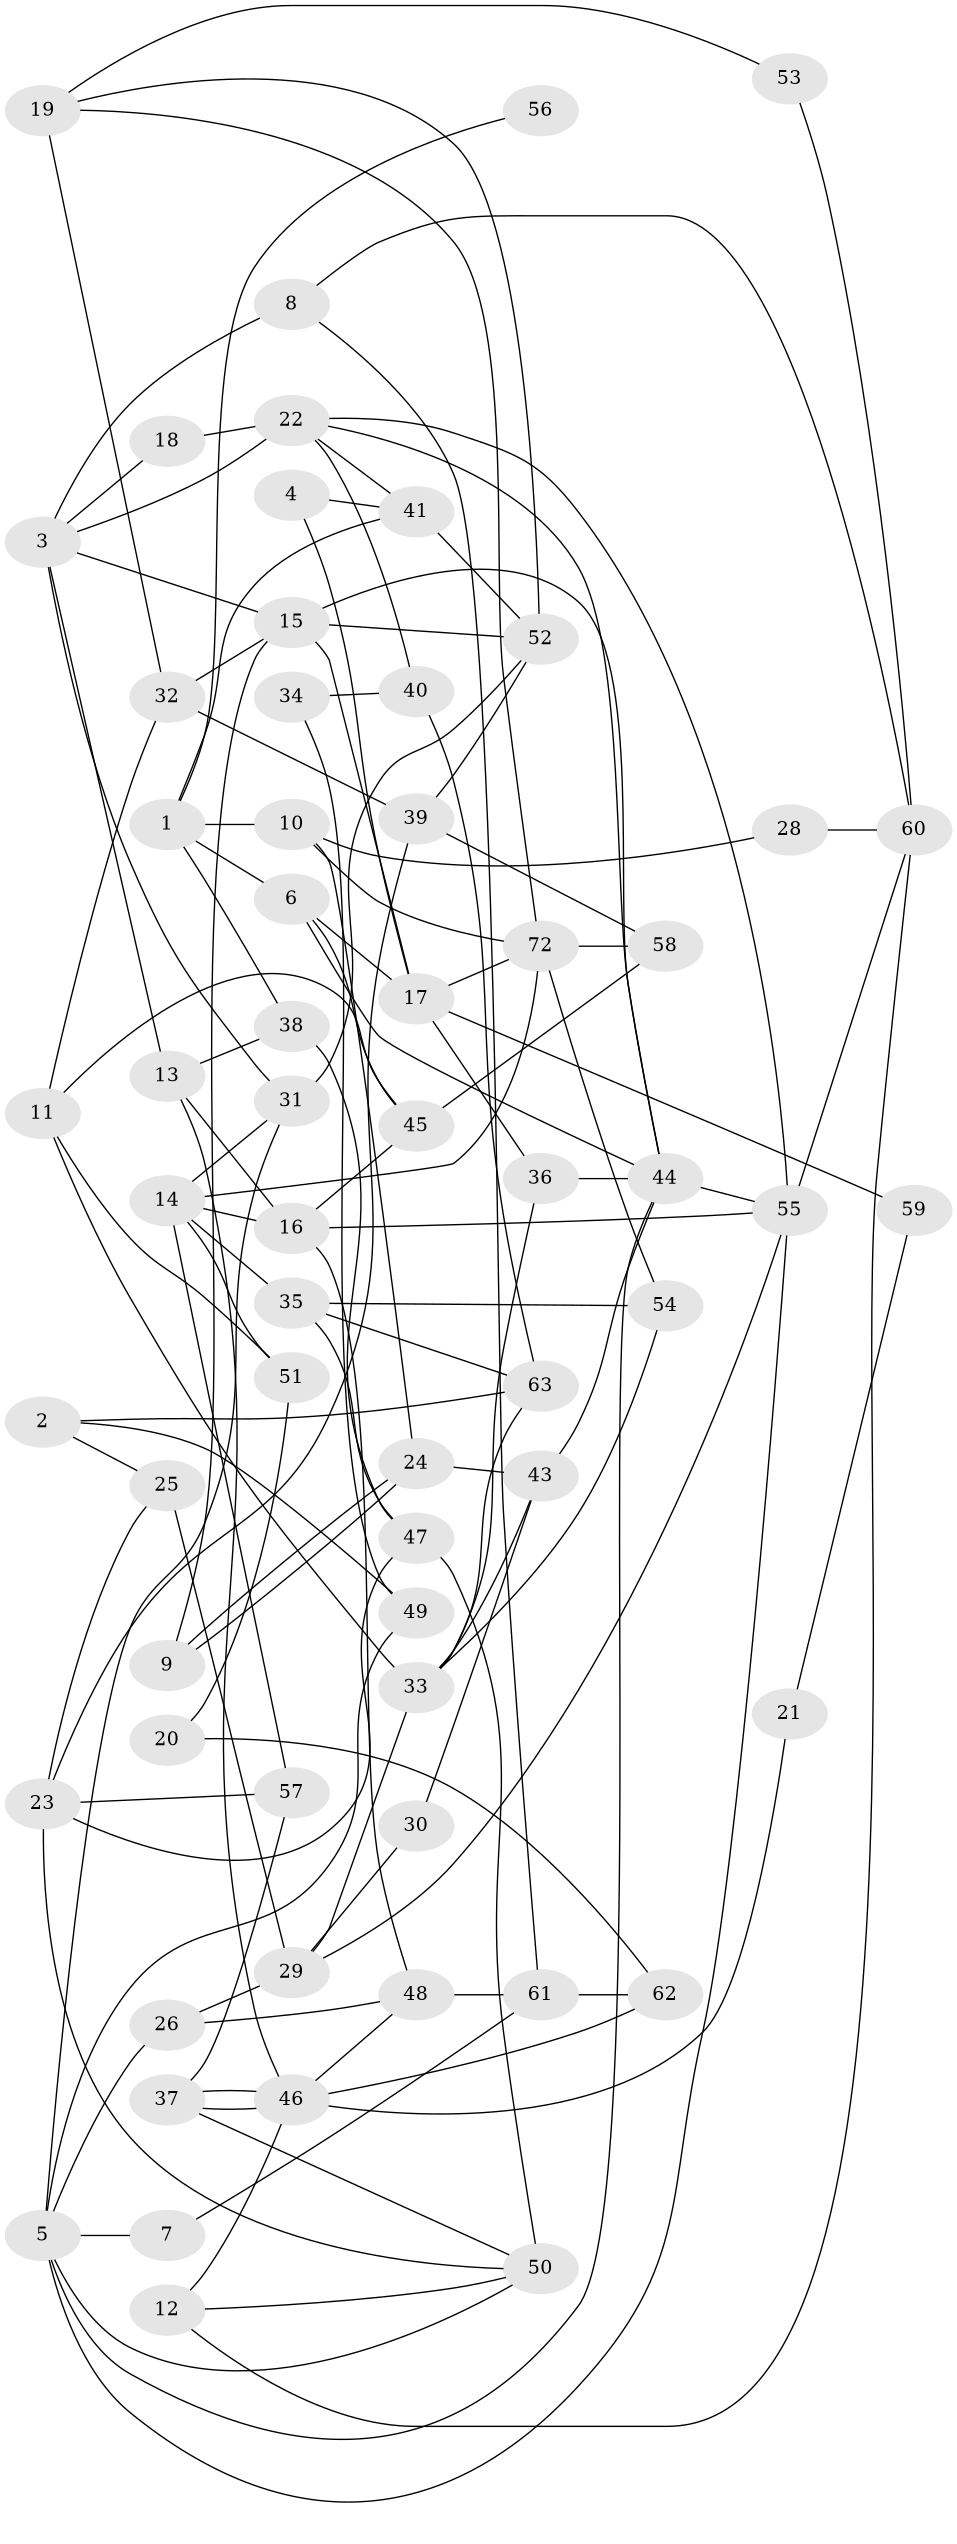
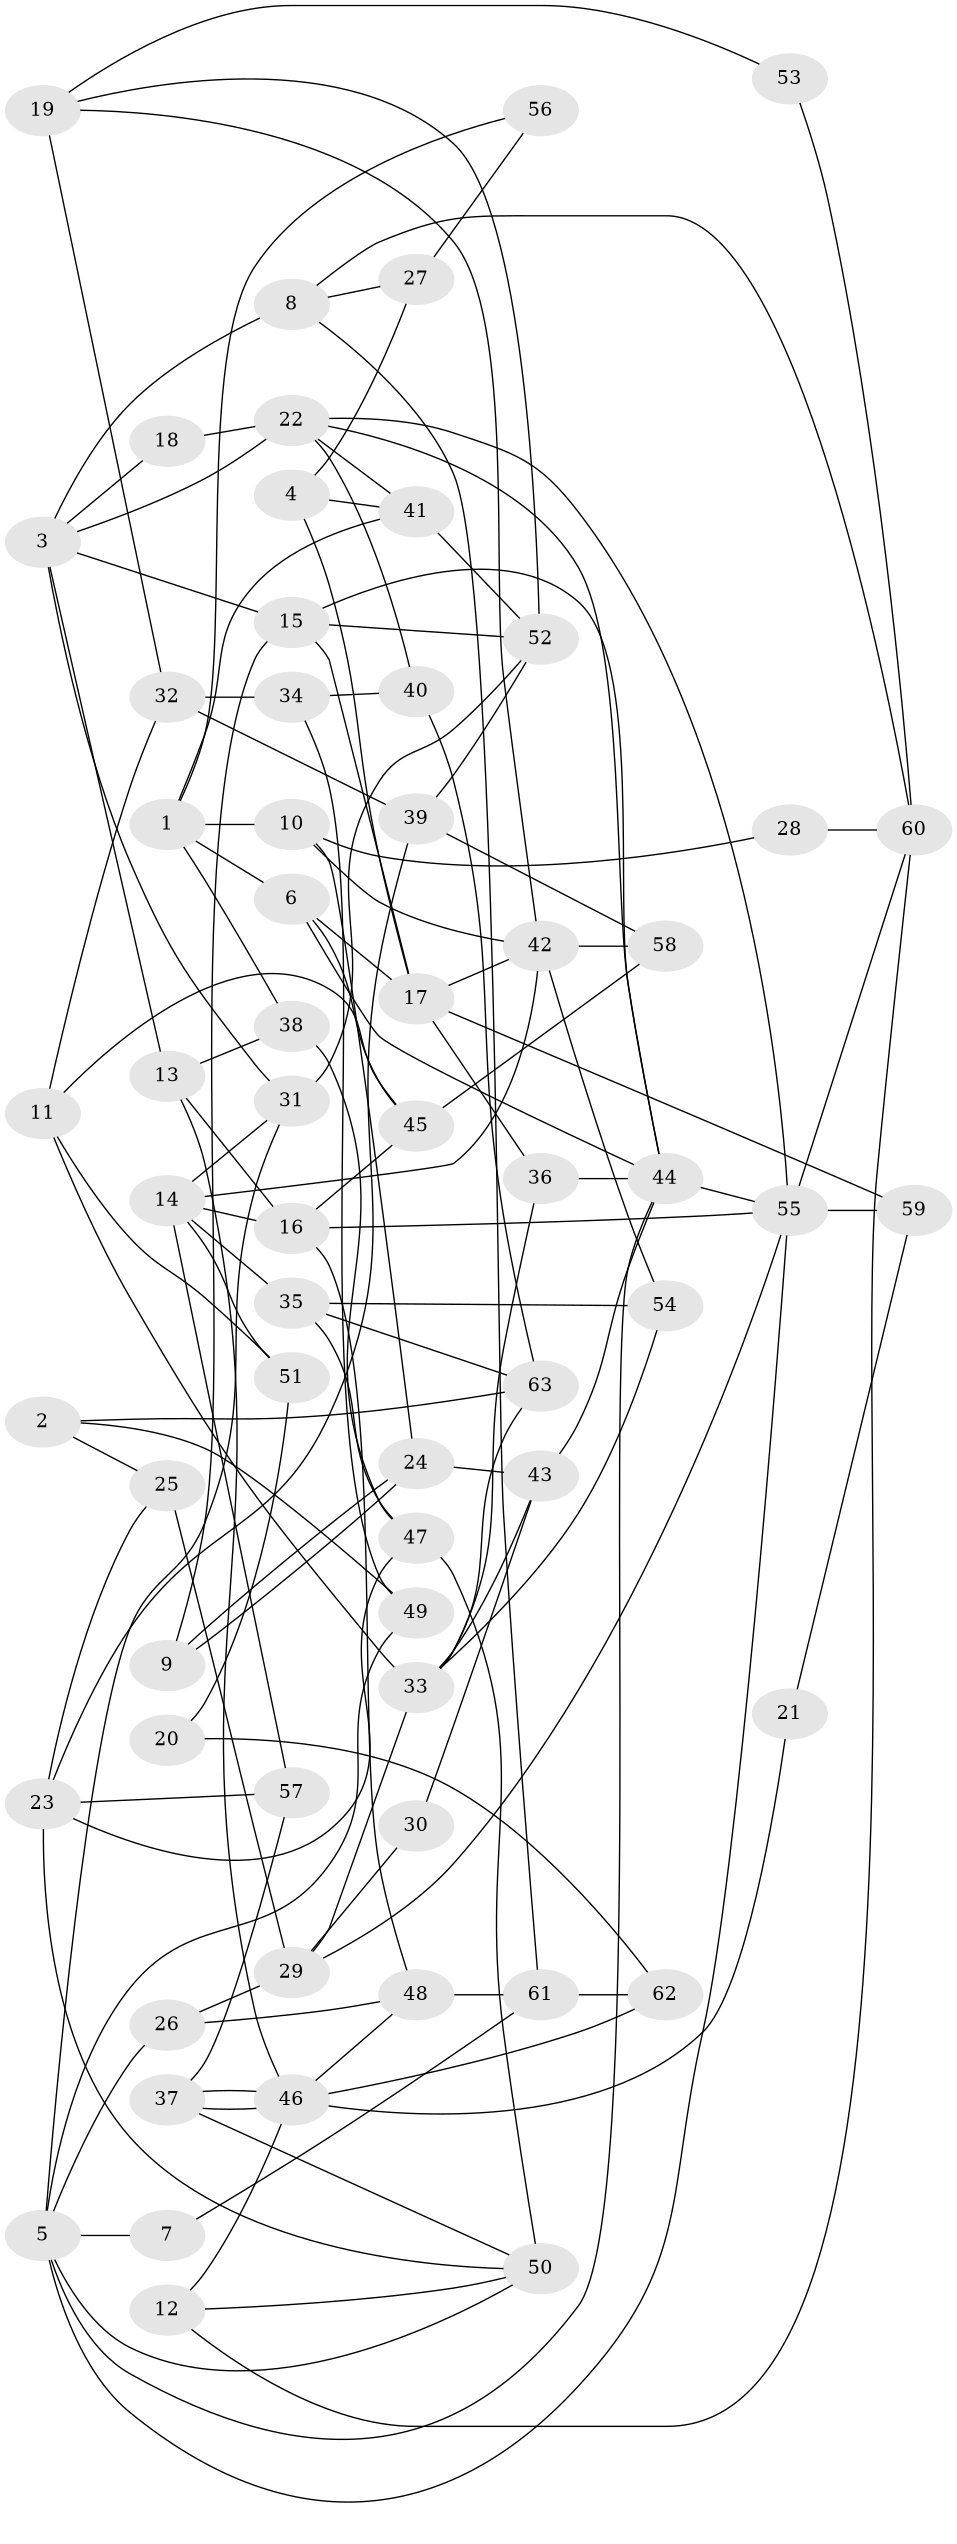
none -> (416, 279)
(230, 660) -> (230, 697)
(541, 946) -> (541, 946)
none -> (852, 1210)
